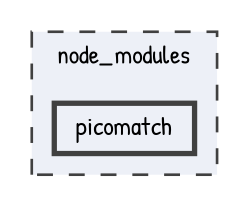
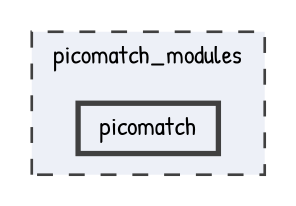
(124, 57) -> (148, 57)
